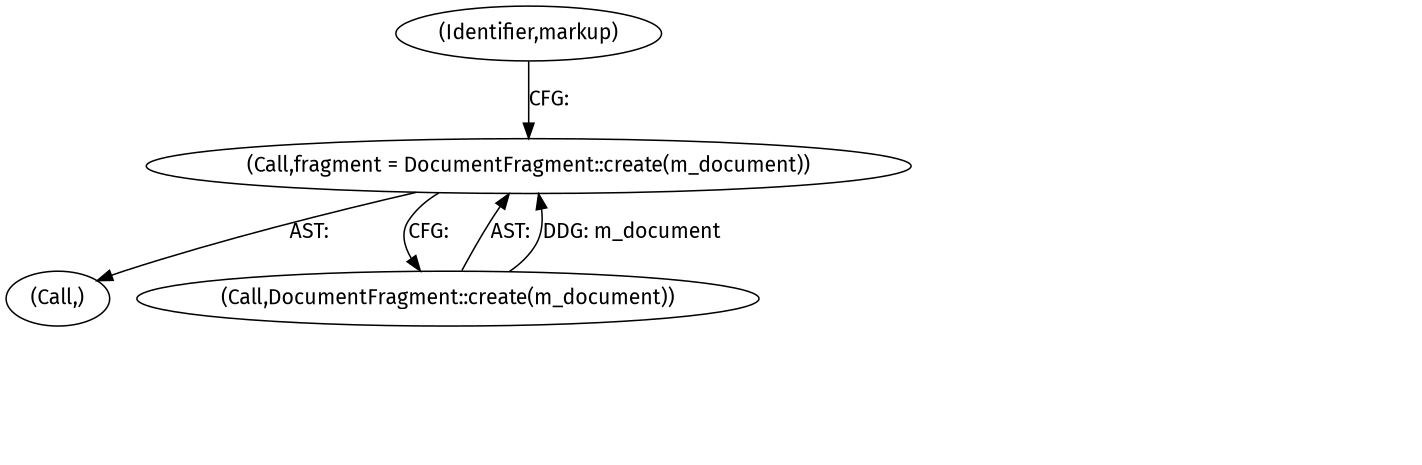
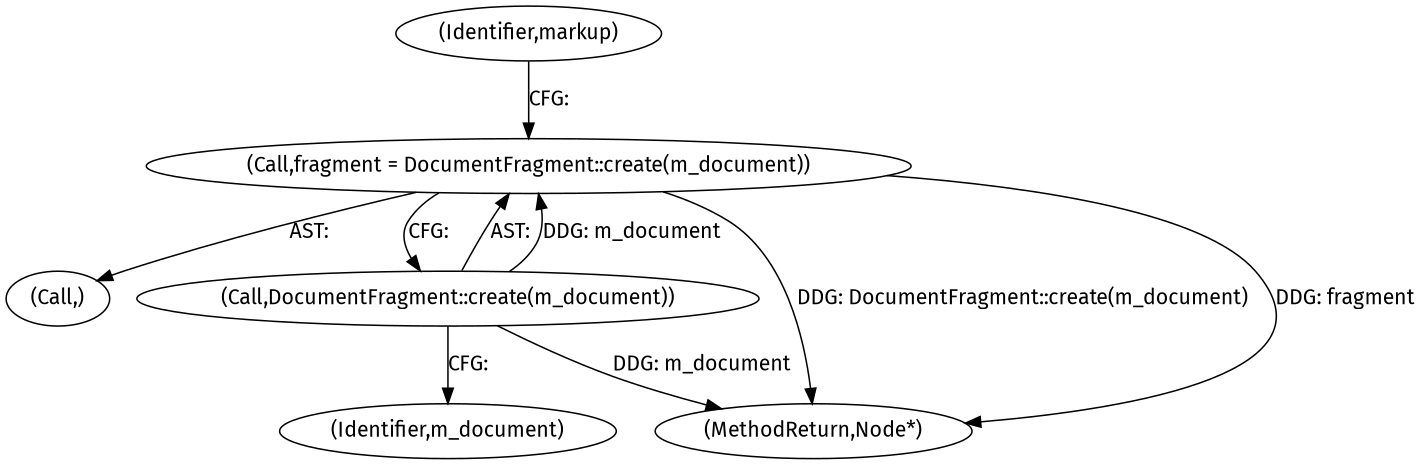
none -> (448, 431)
none -> (814, 431)
